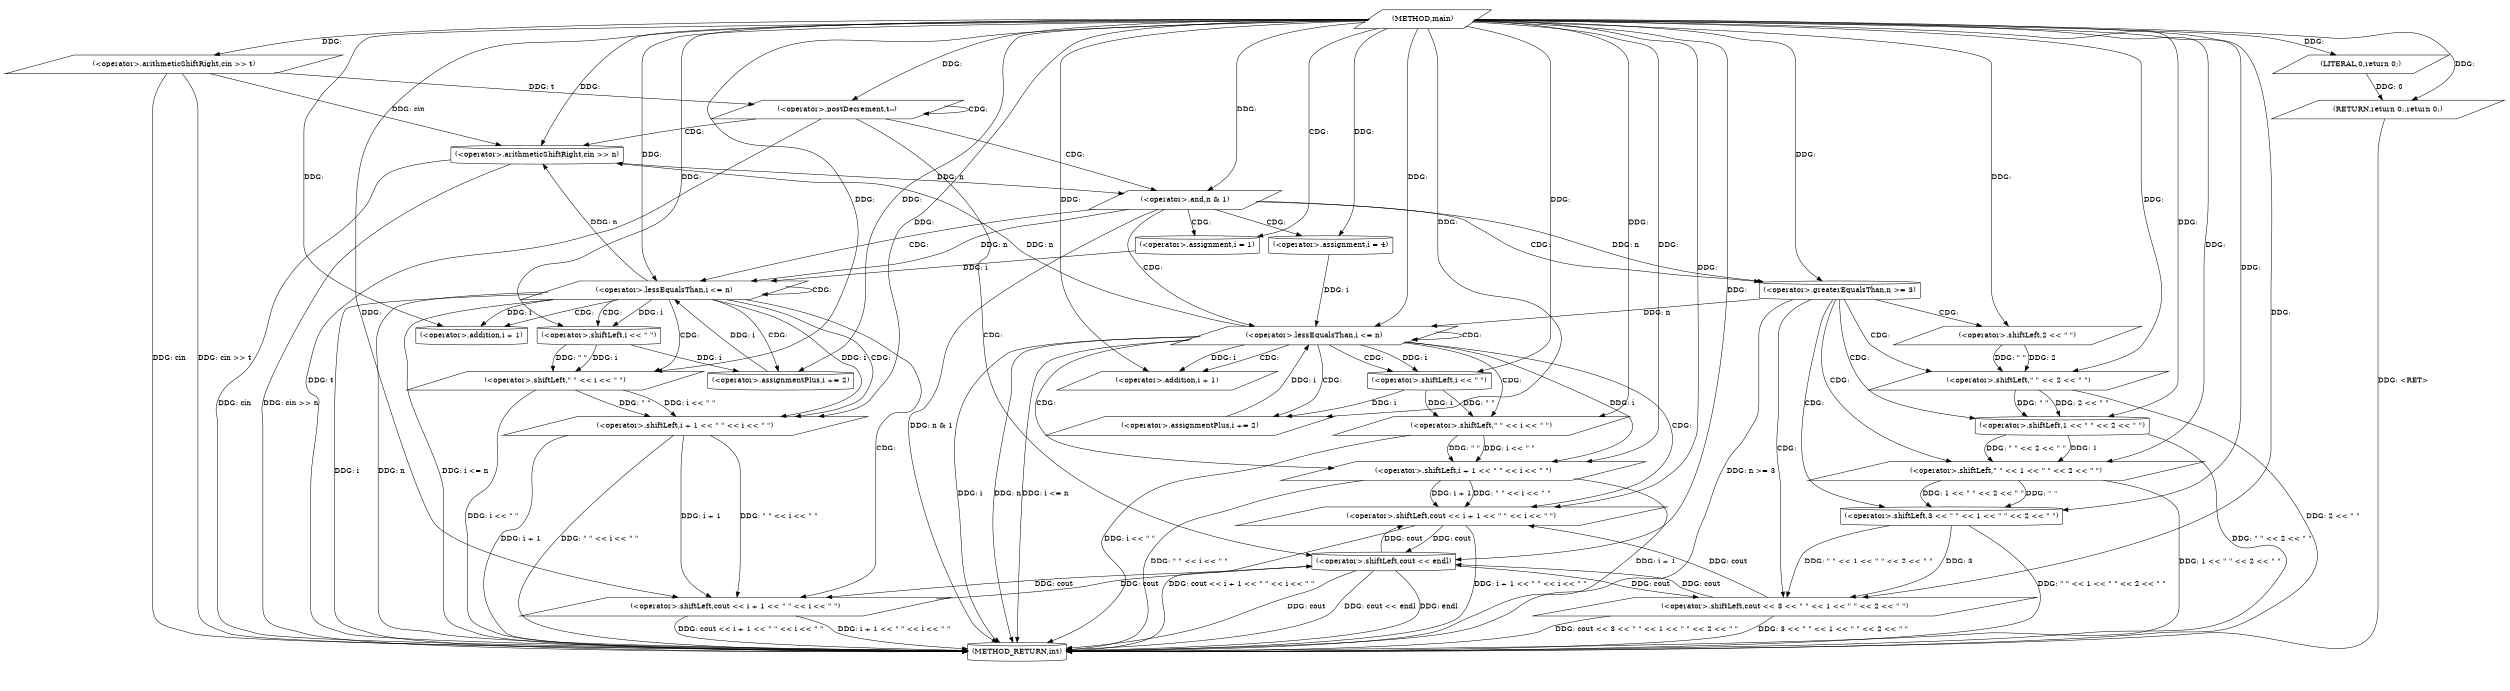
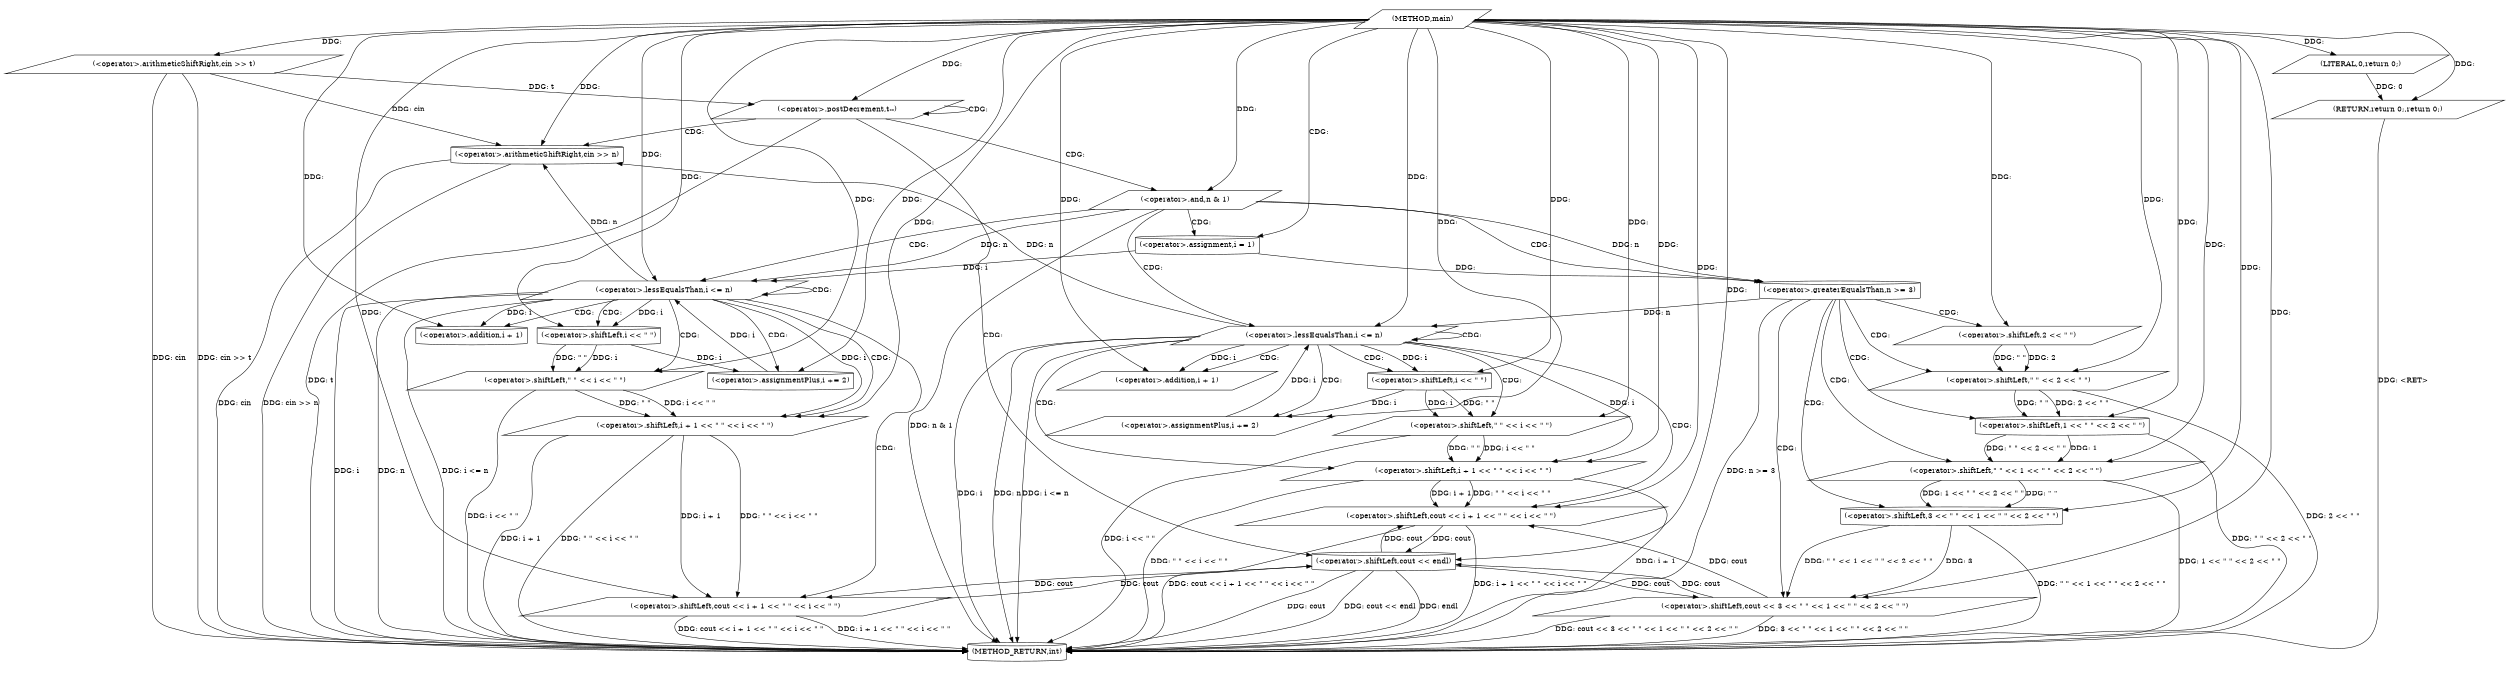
(1752, 40) -> (1507, 274)
(870, 177) -> none
(1331, 245) -> none
